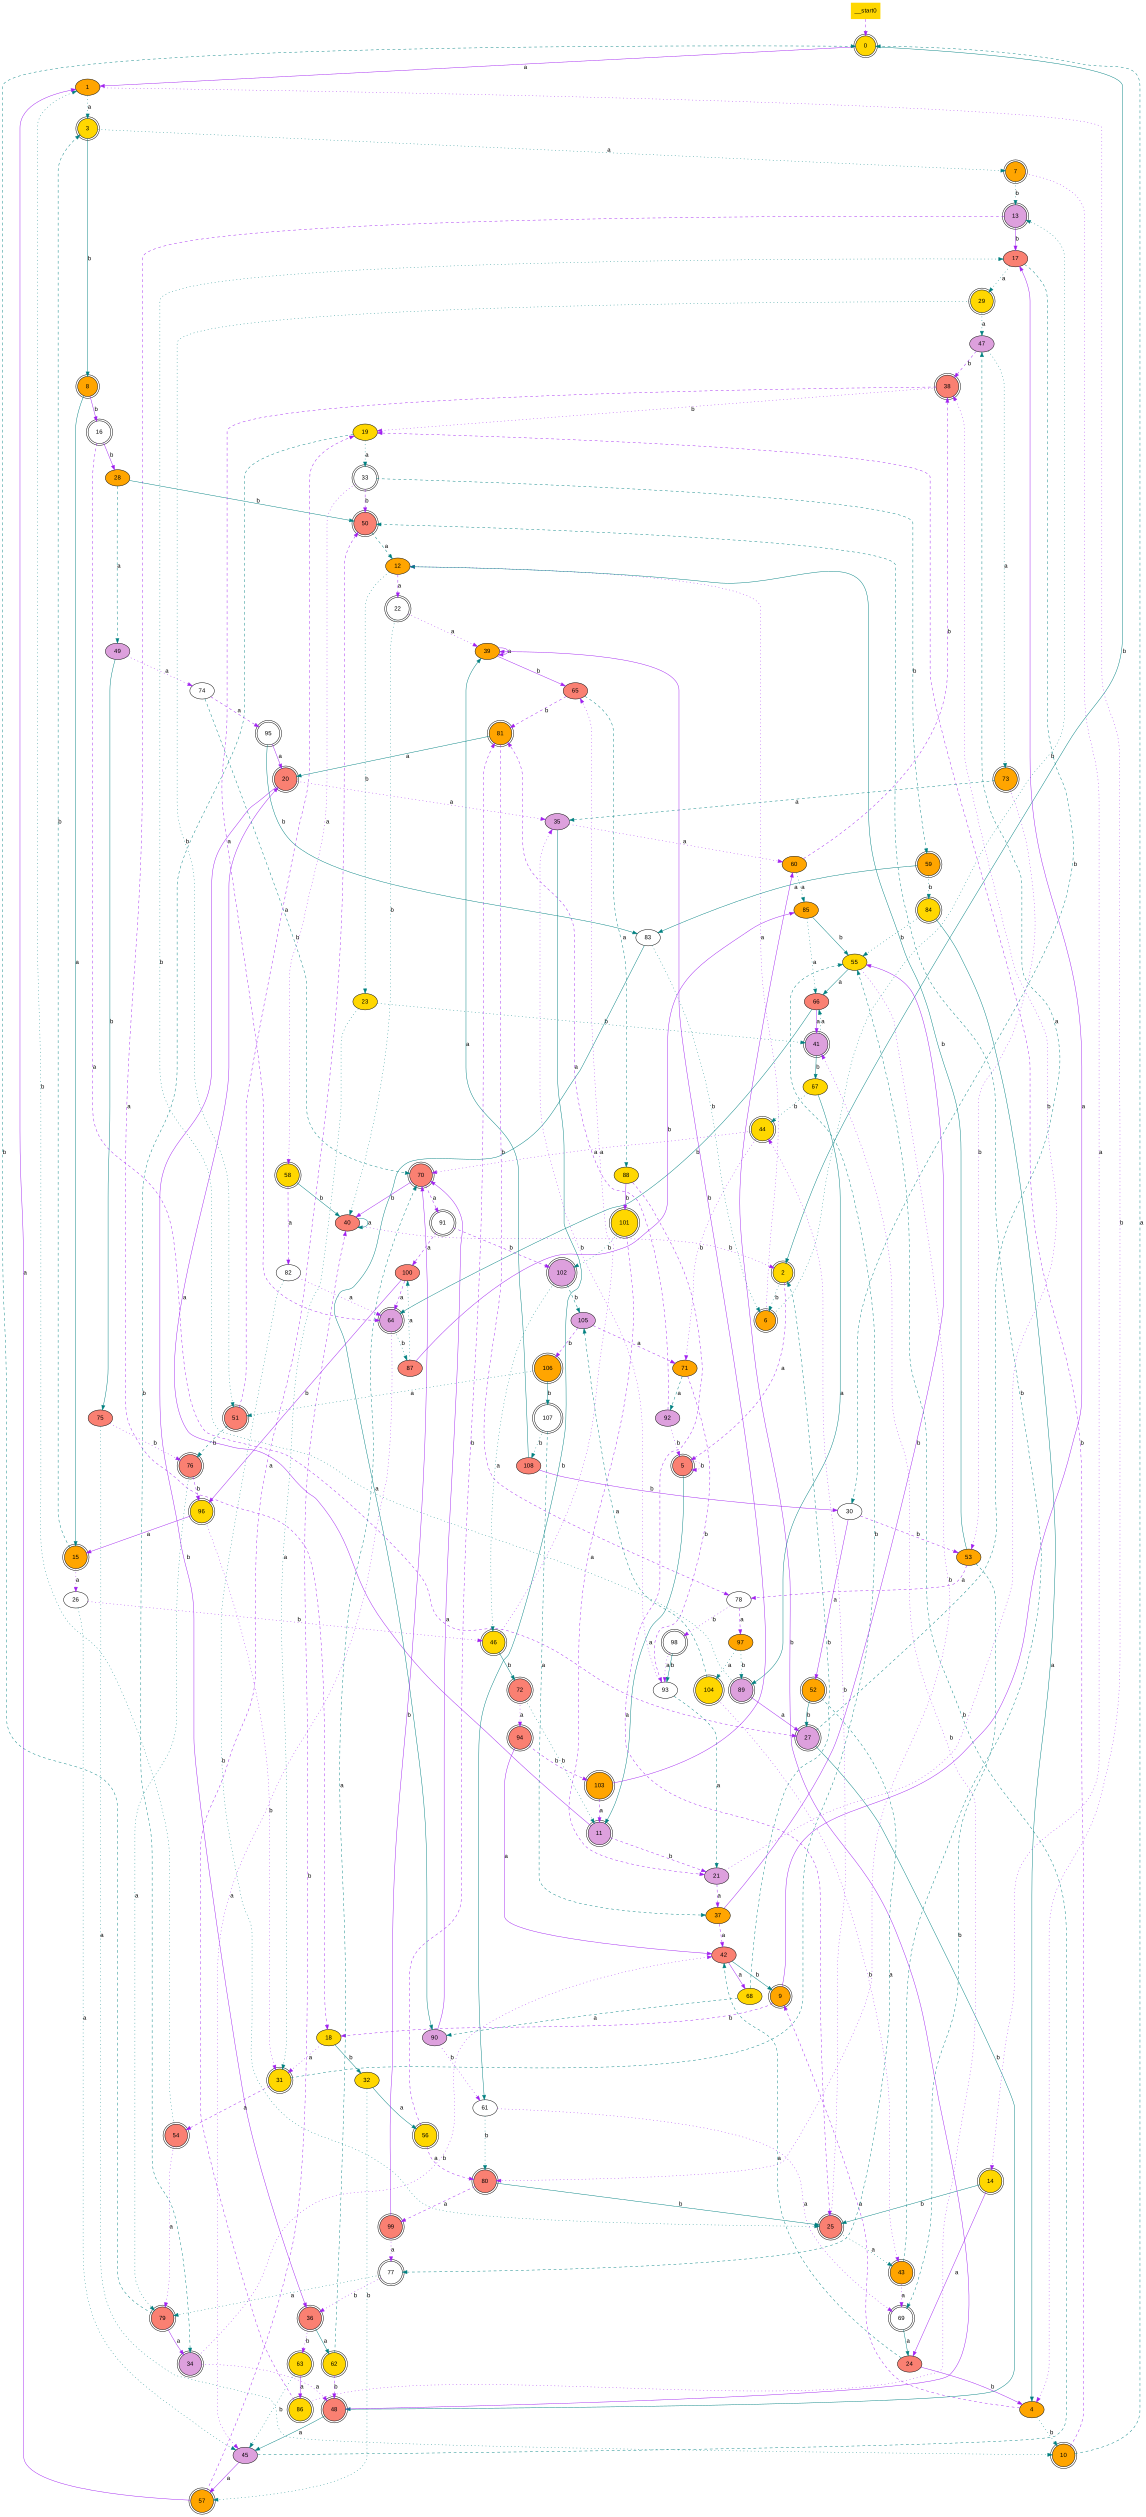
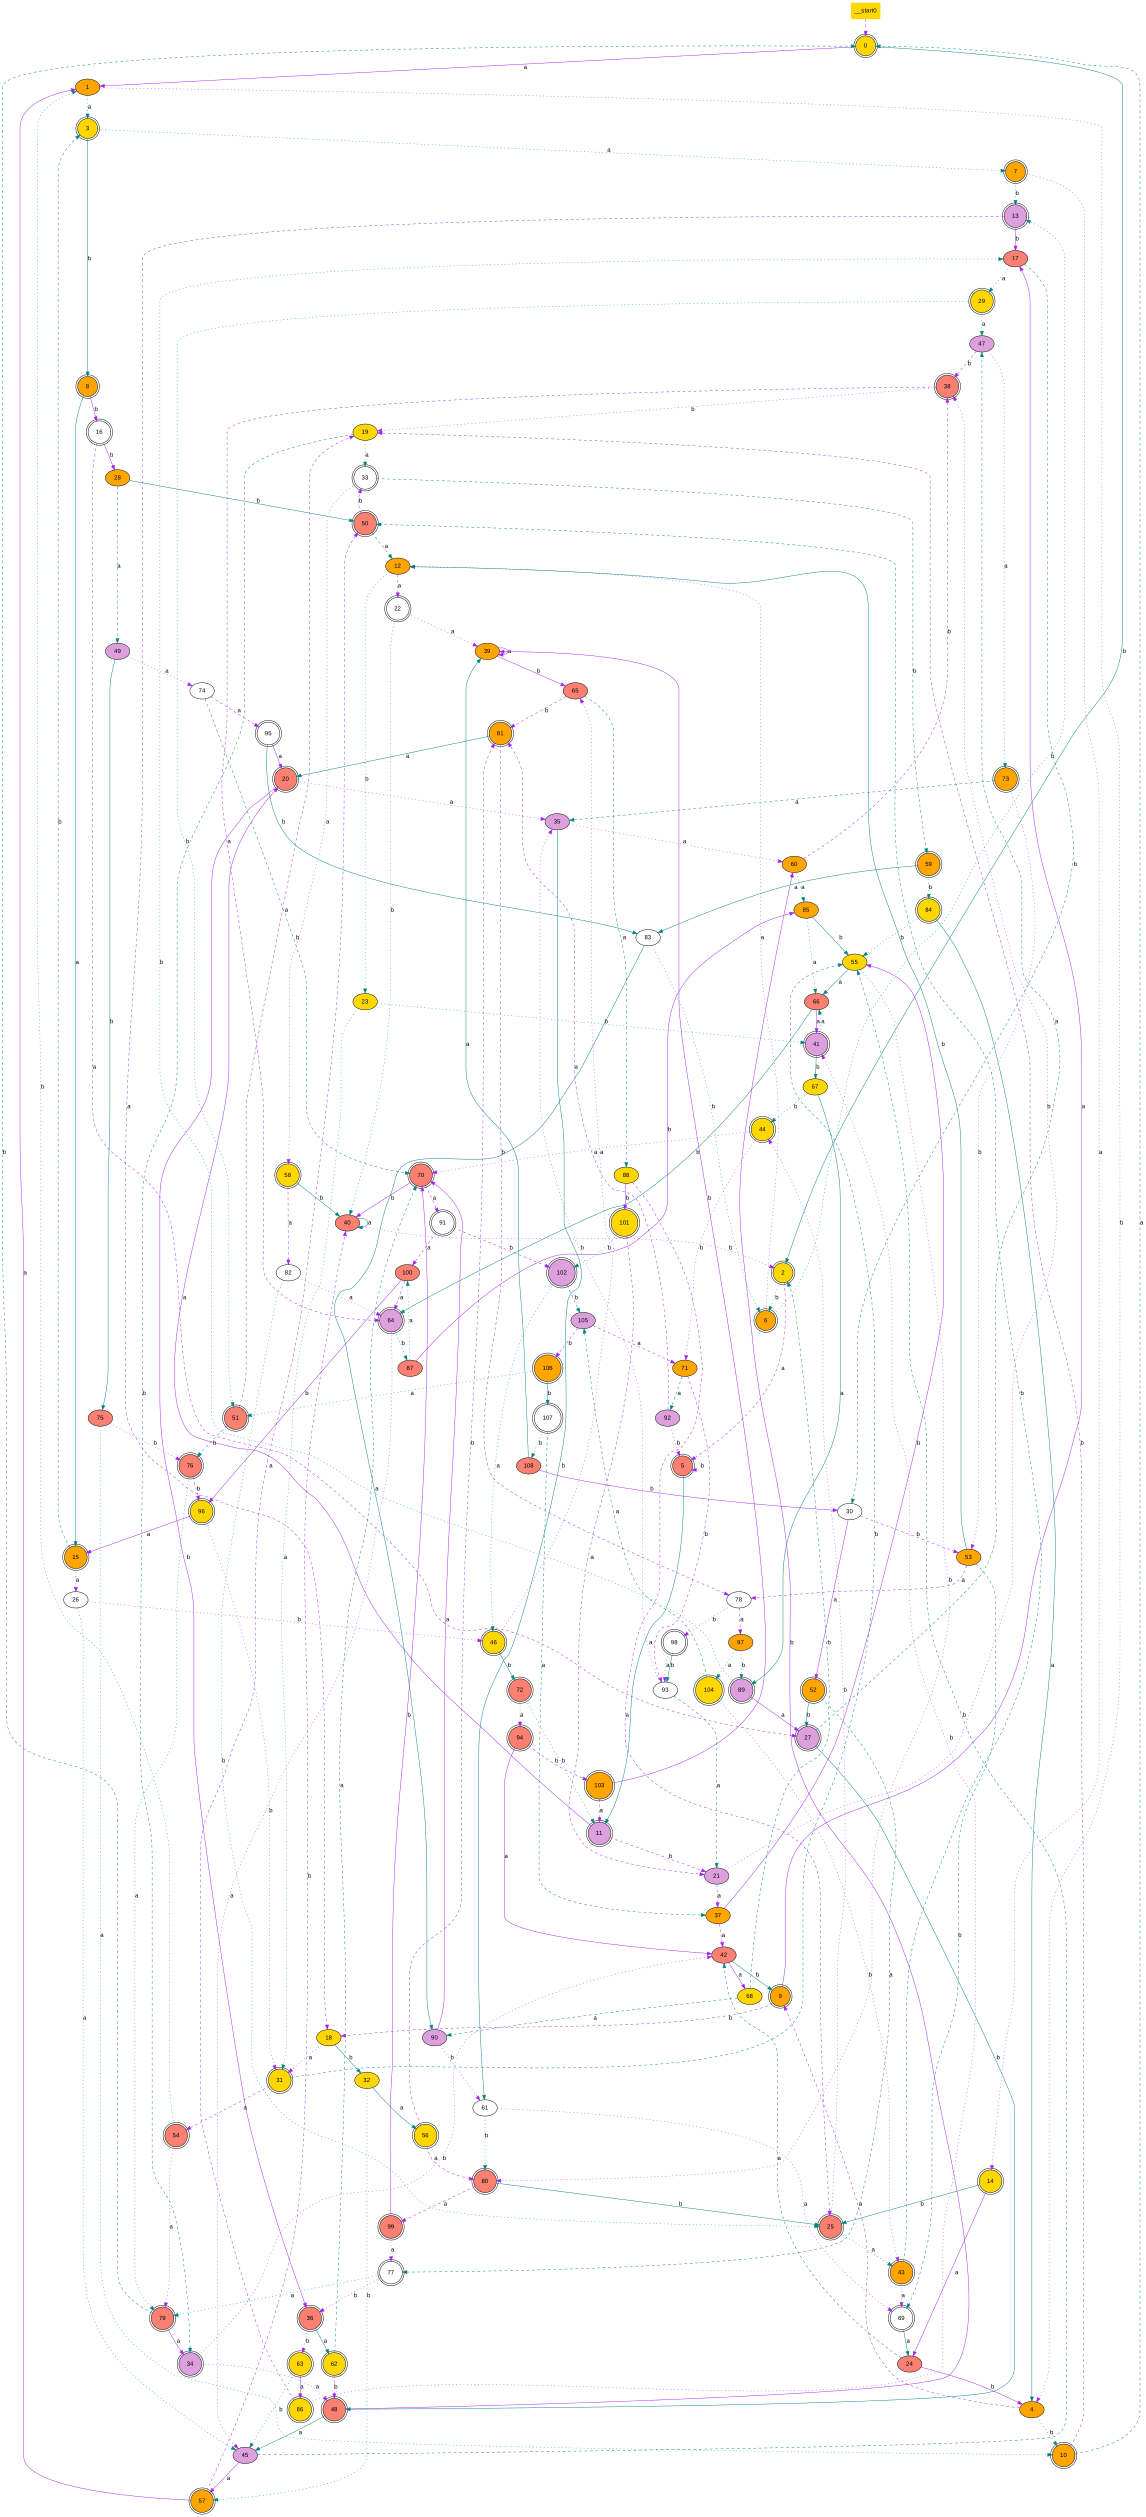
(365, 498) -> (359, 503)
